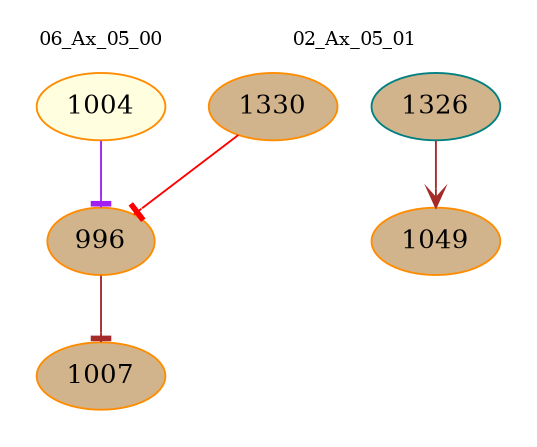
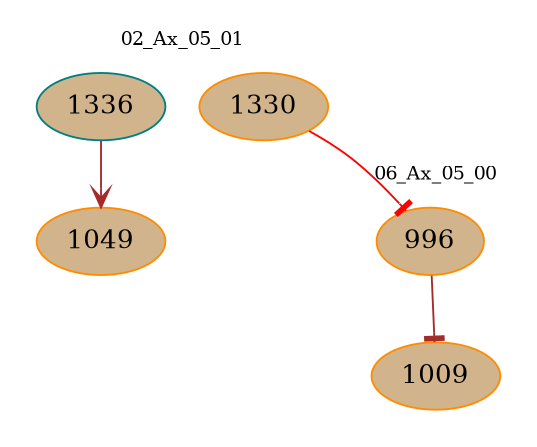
(101, 107) -> none
(436, 107) -> (101, 107)
(101, 376) -> (436, 376)
